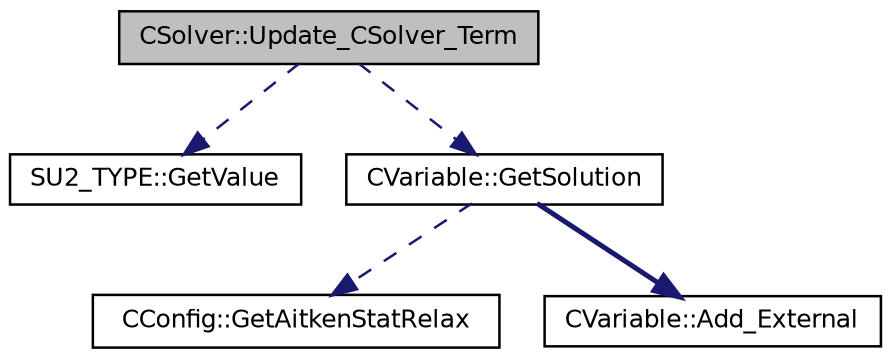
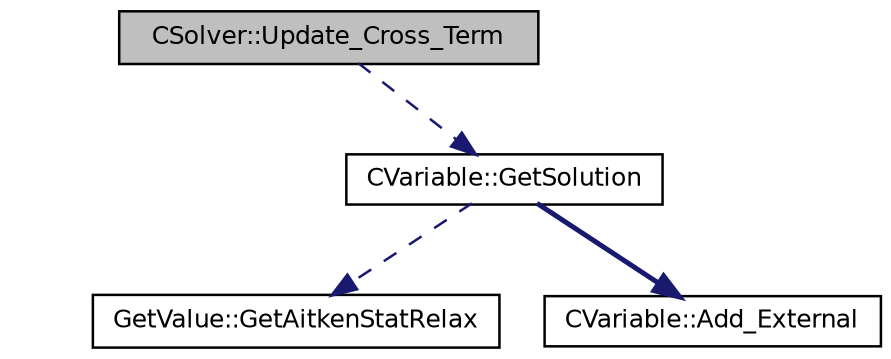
(329, 38) -> (329, 38)
(156, 179) -> none
(296, 321) -> (296, 321)
